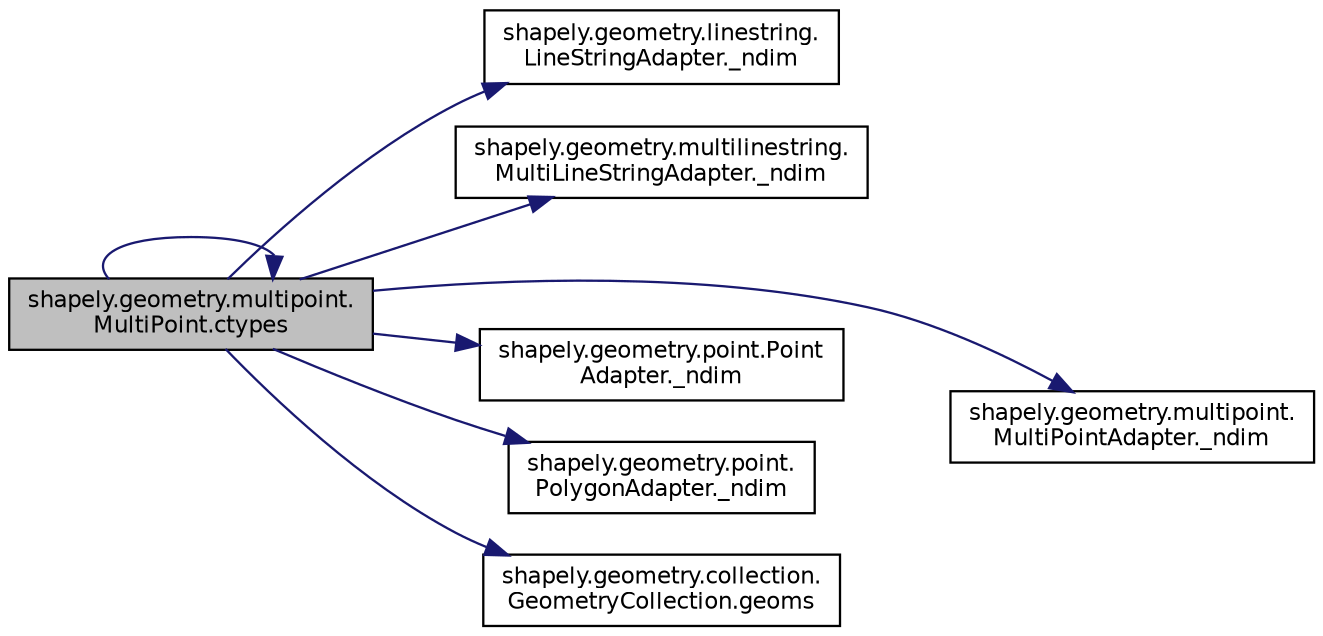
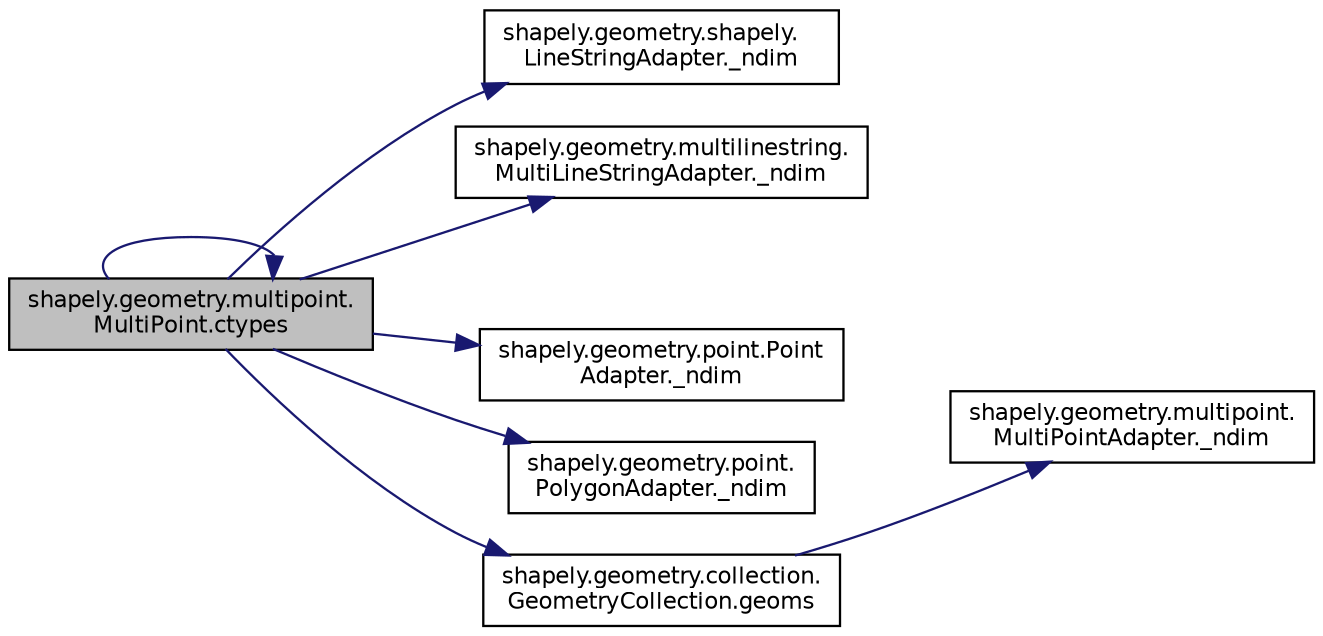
(662, 47) -> (662, 47)
(721, 286) -> (913, 516)
